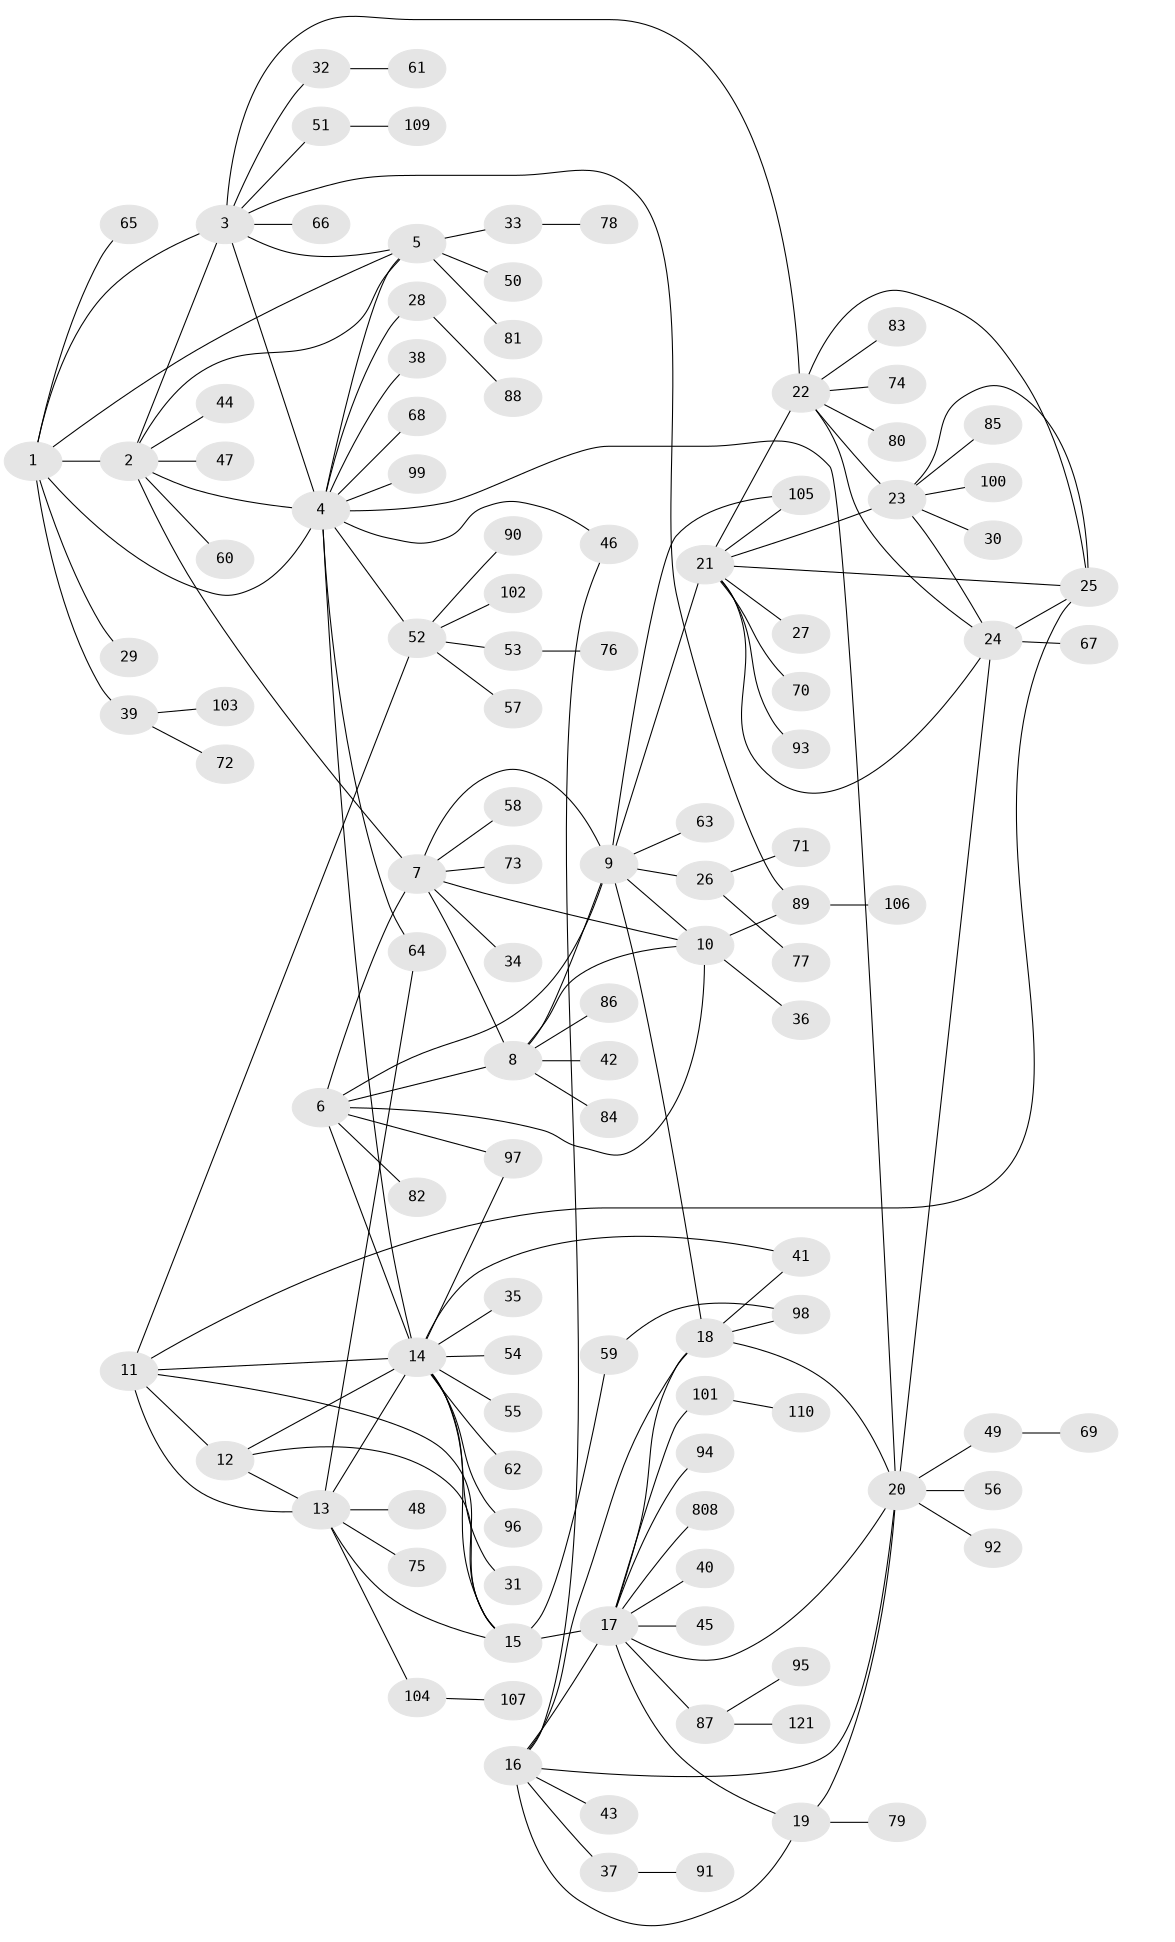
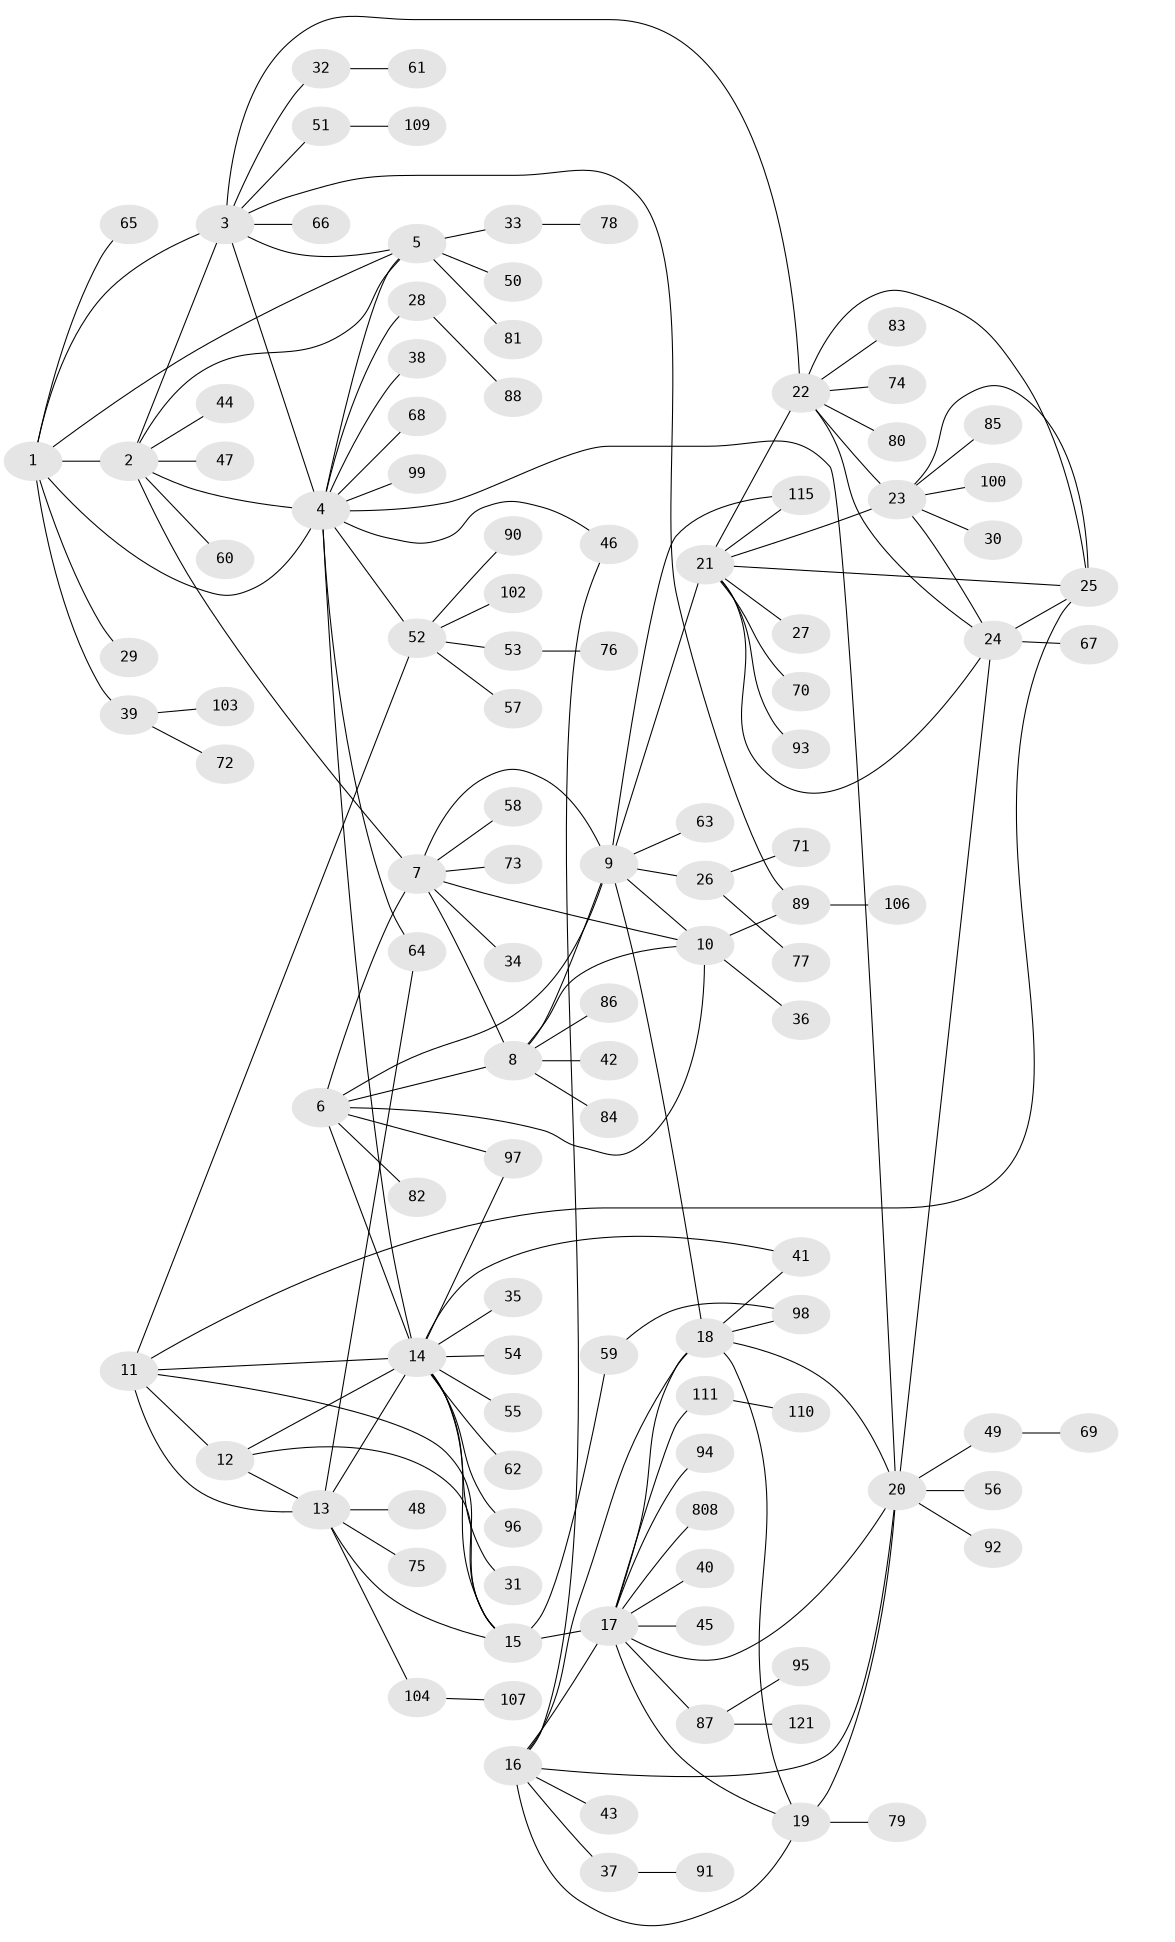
(801, 495) -> (801, 495)
(705, 1396) -> (705, 1396)
none -> (763, 1577)
